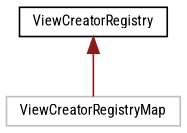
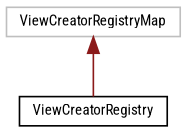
(93, 75) -> (93, 75)
